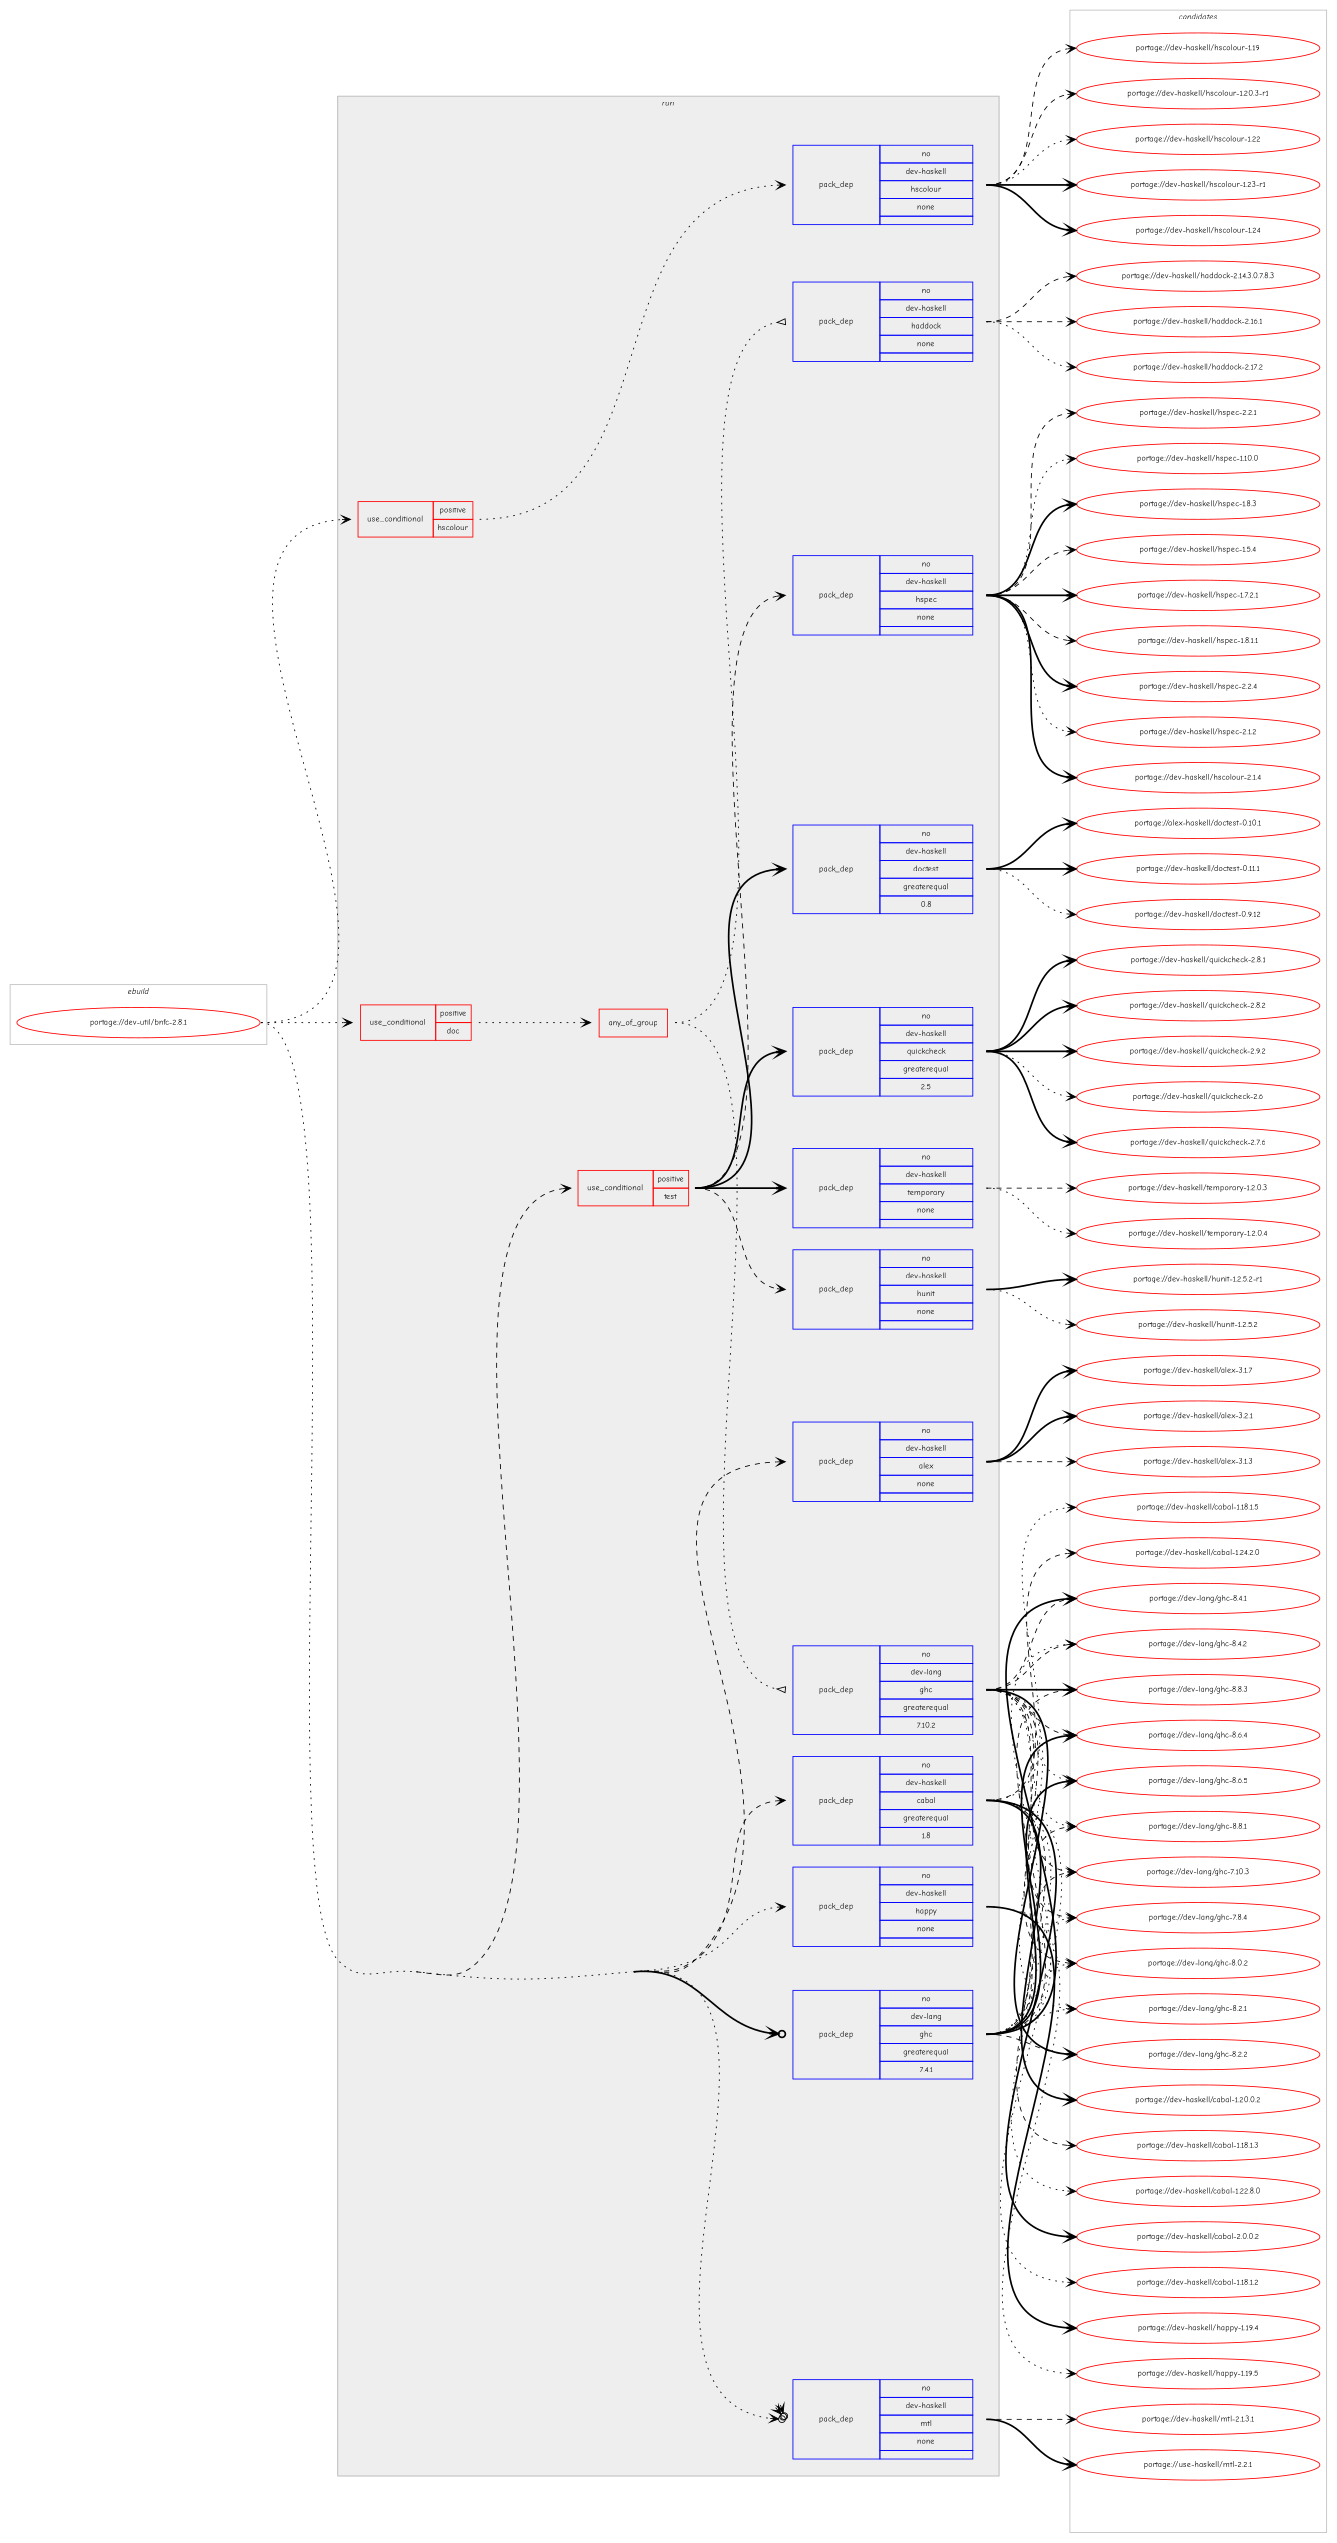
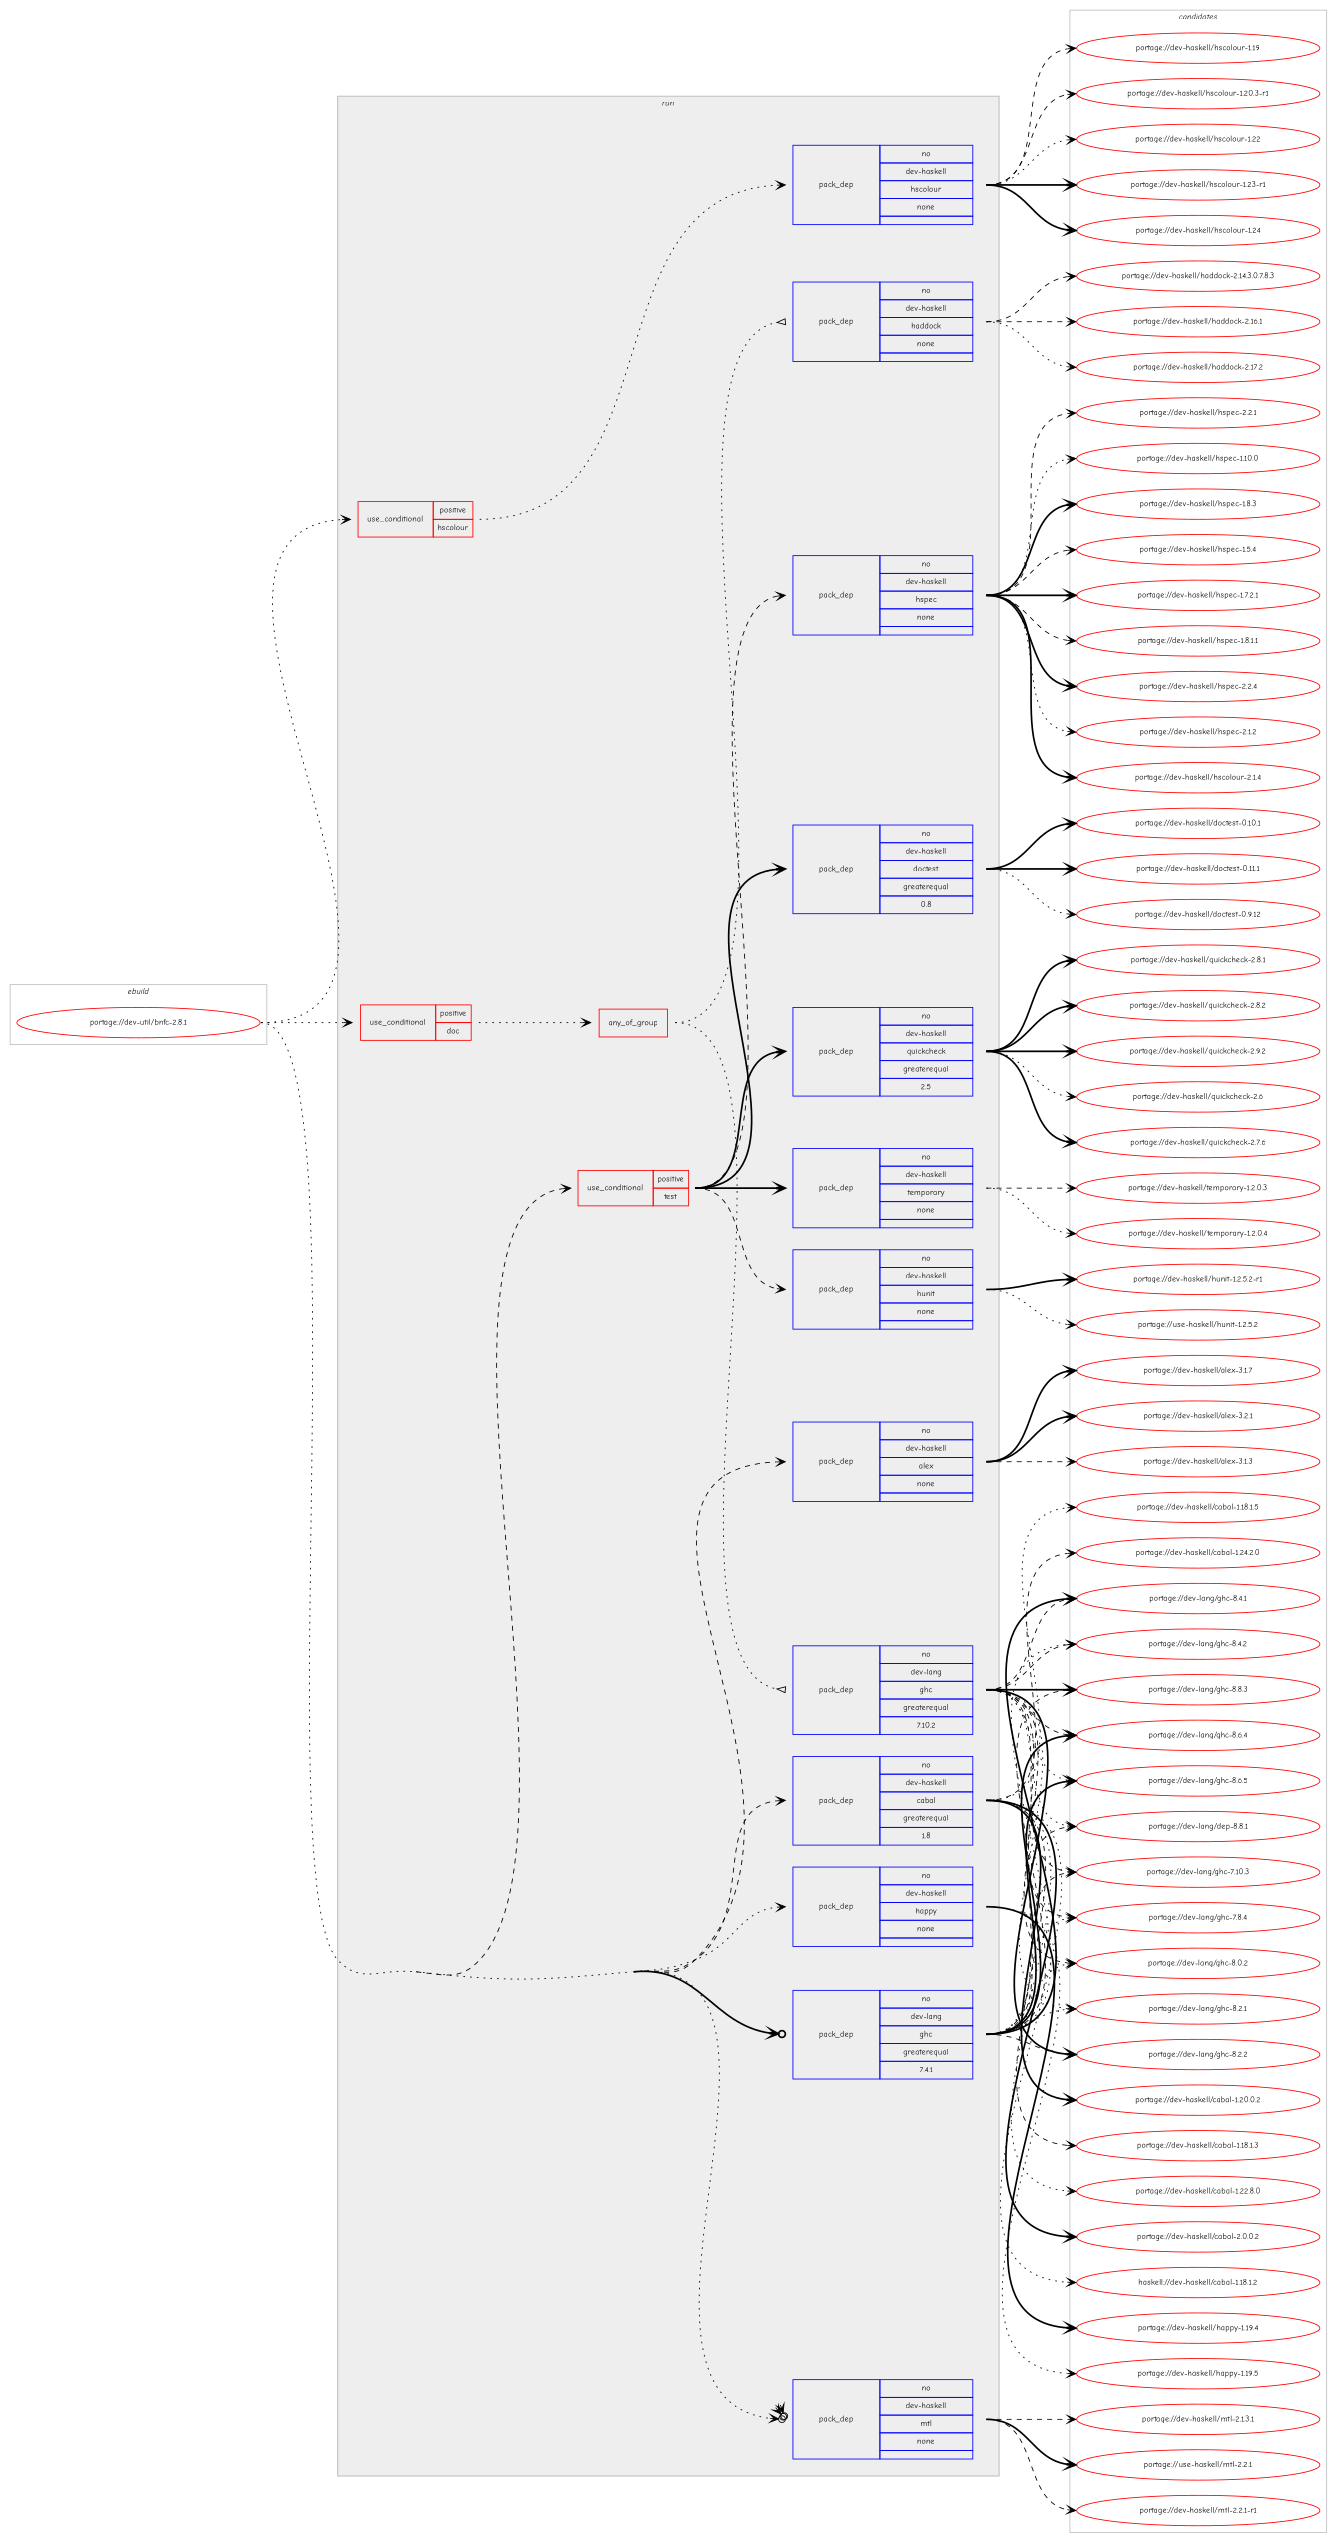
(1198, 823) -> (1198, 823)
(1198, 1325) -> (1198, 1325)
(1198, 1827) -> (1198, 1827)
(1198, 2283) -> (1198, 2283)
none -> (1198, 2511)
